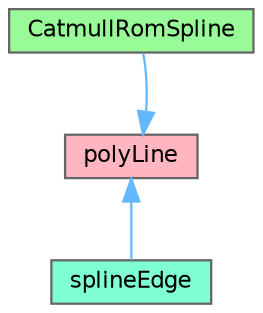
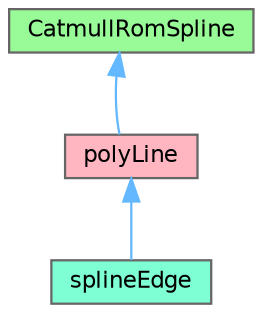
(146, 82) -> (116, 105)
